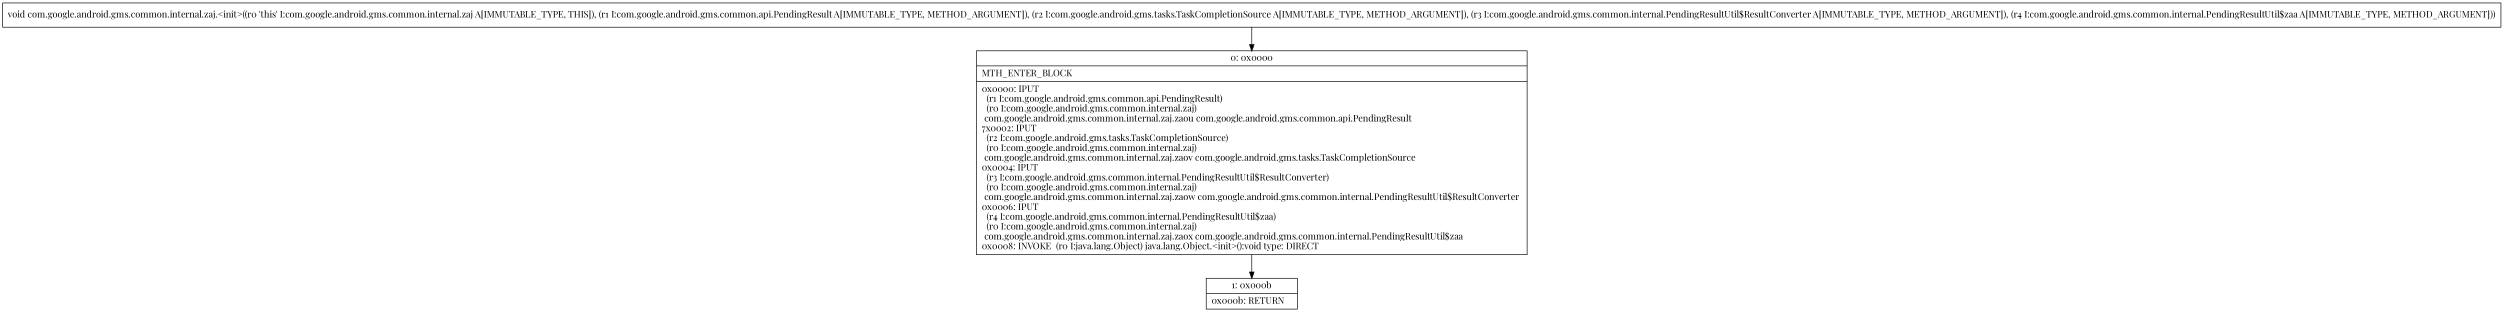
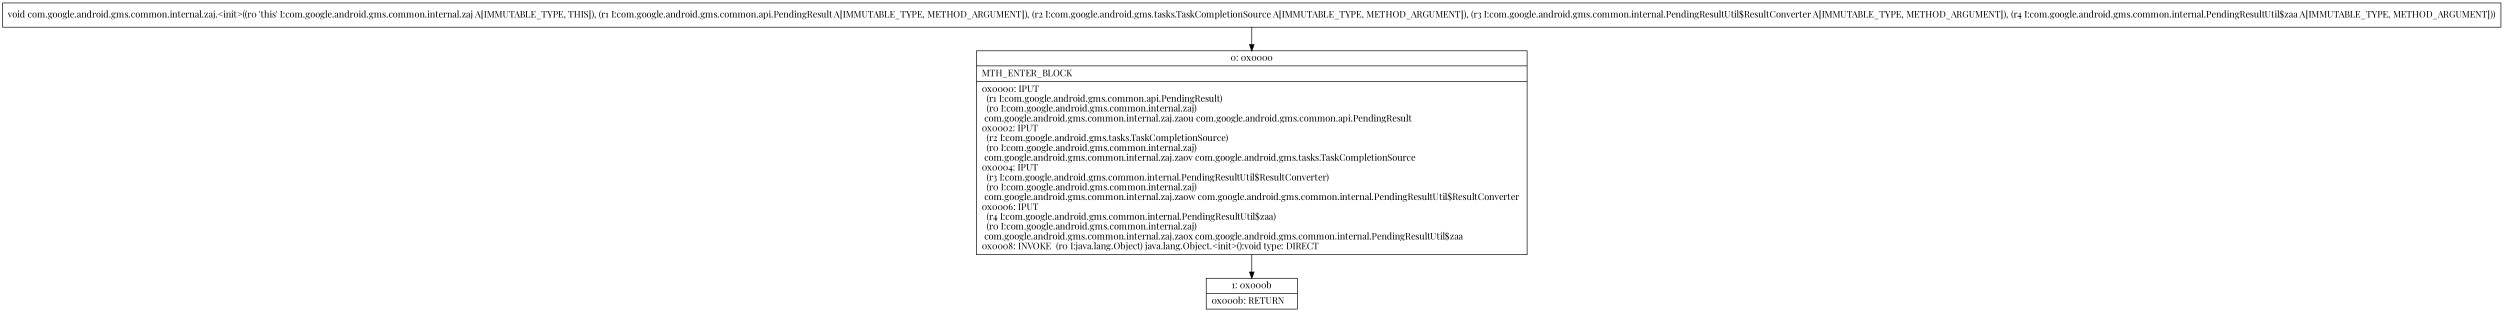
(1012, 128) -> (1013, 128)
